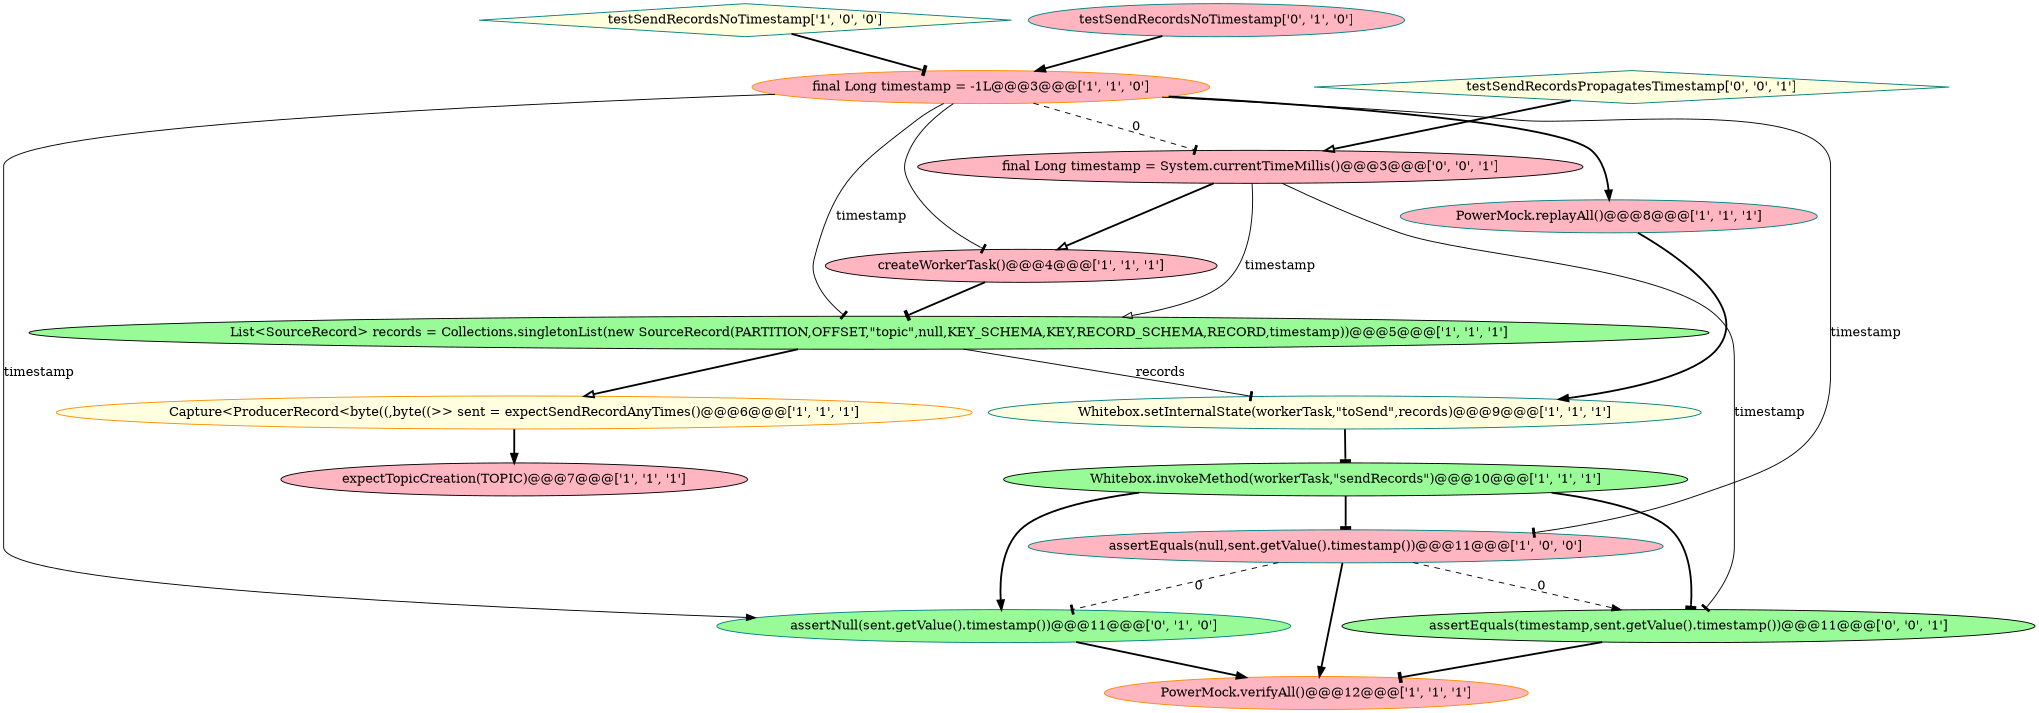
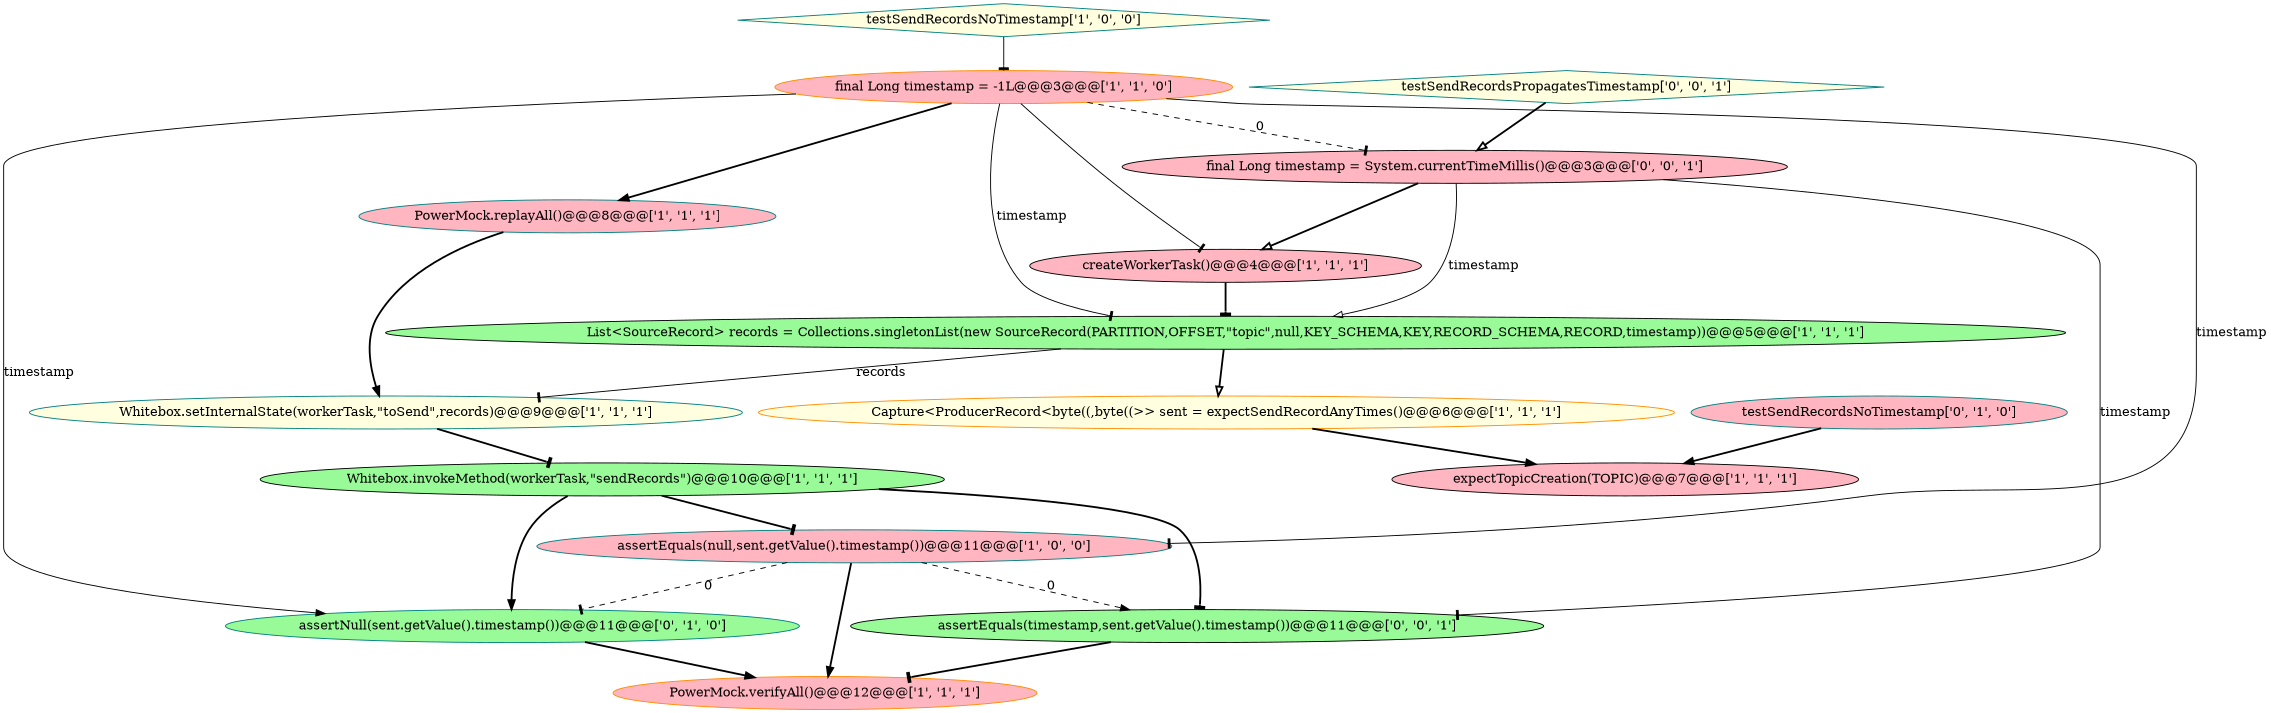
(856, 52) -> (1004, 51)
(1104, 52) -> (1757, 445)
